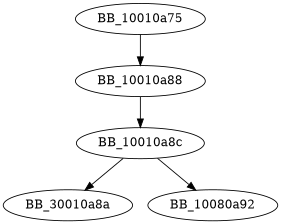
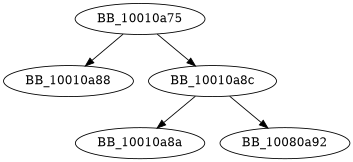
(140, 108) -> (173, 47)
(68, 205) -> (140, 143)
